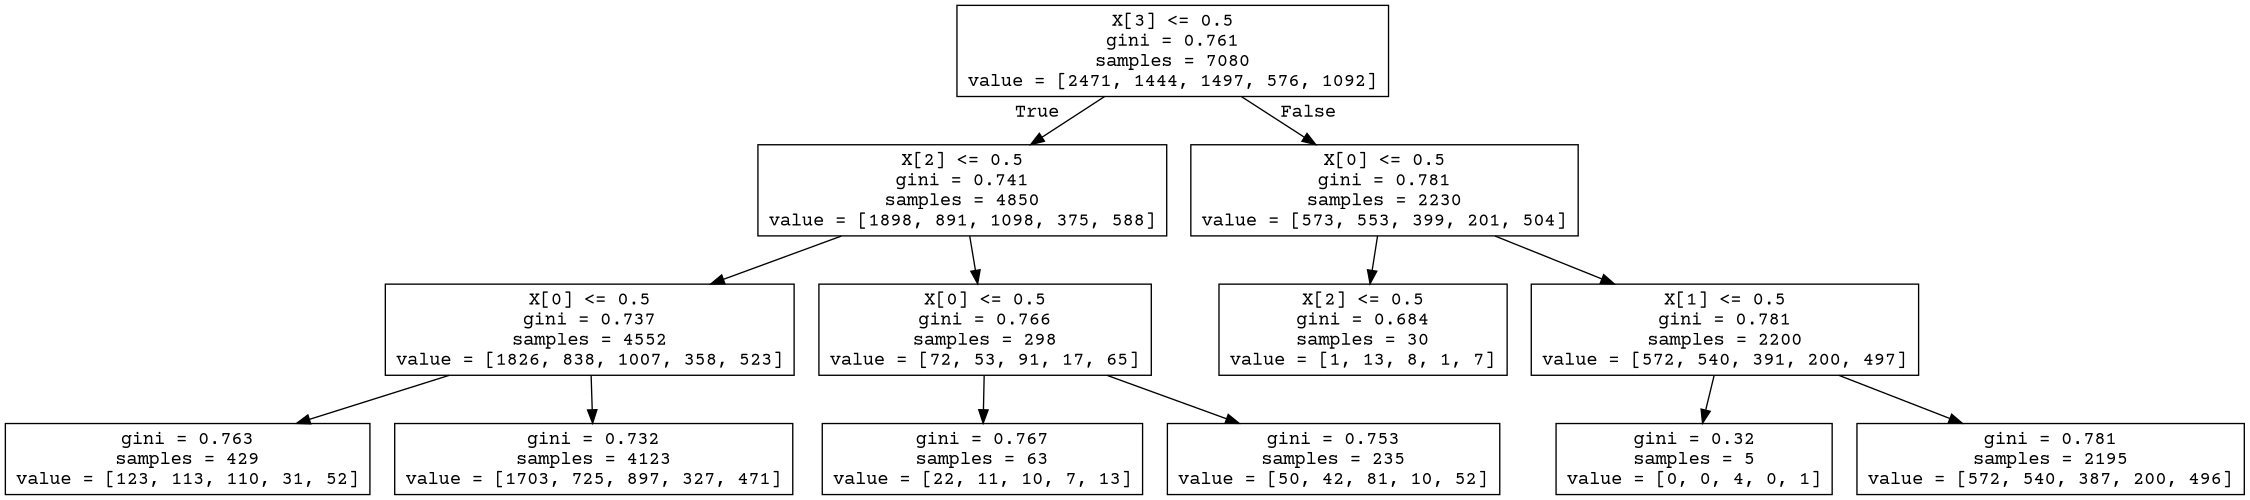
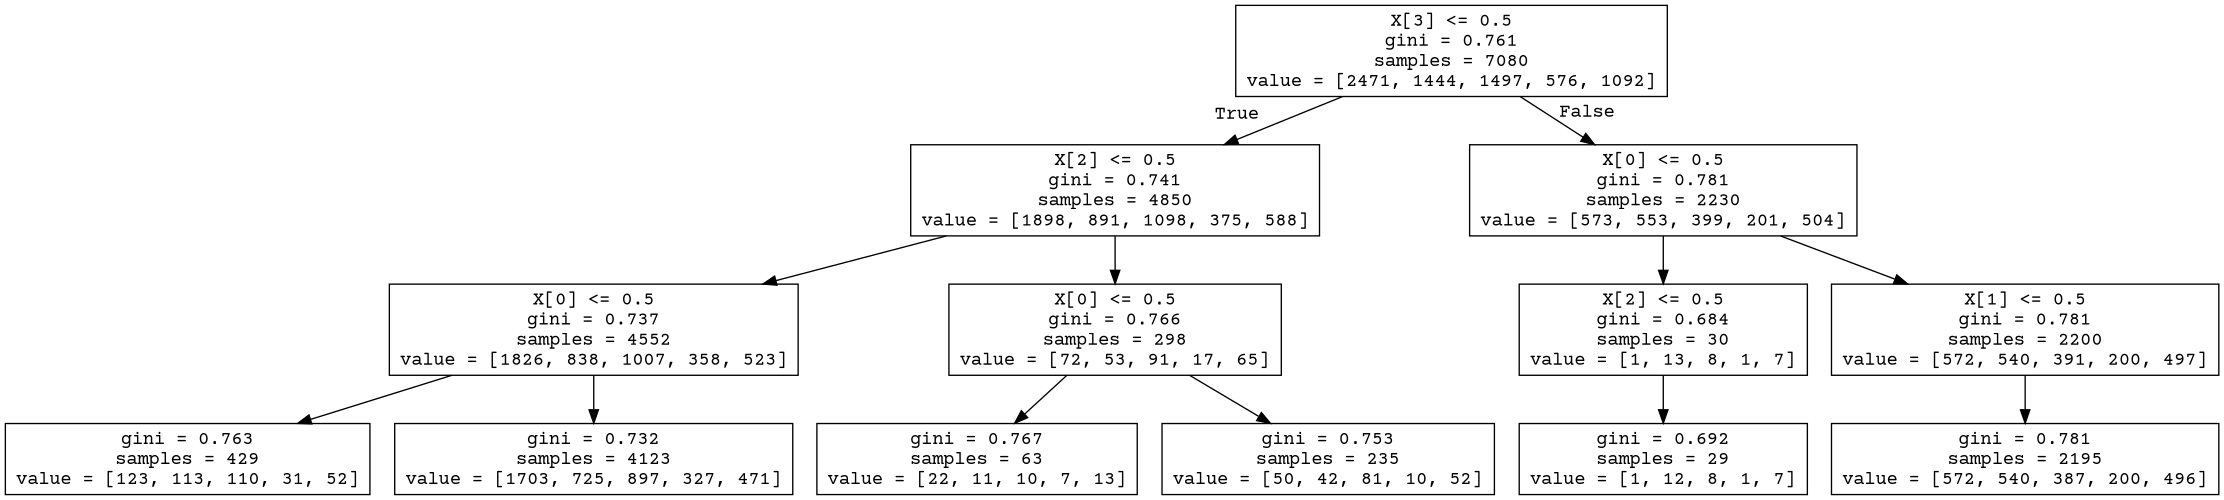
none -> (1663, 459)
(1694, 459) -> none
